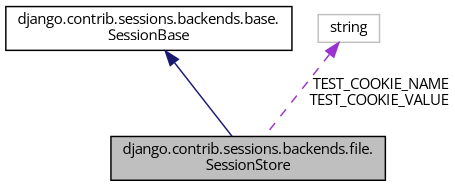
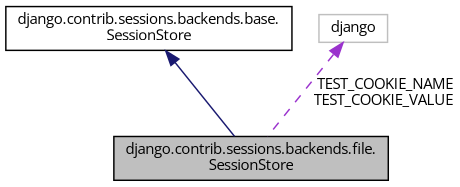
(149, 28) -> (149, 28)
(349, 28) -> (353, 28)
